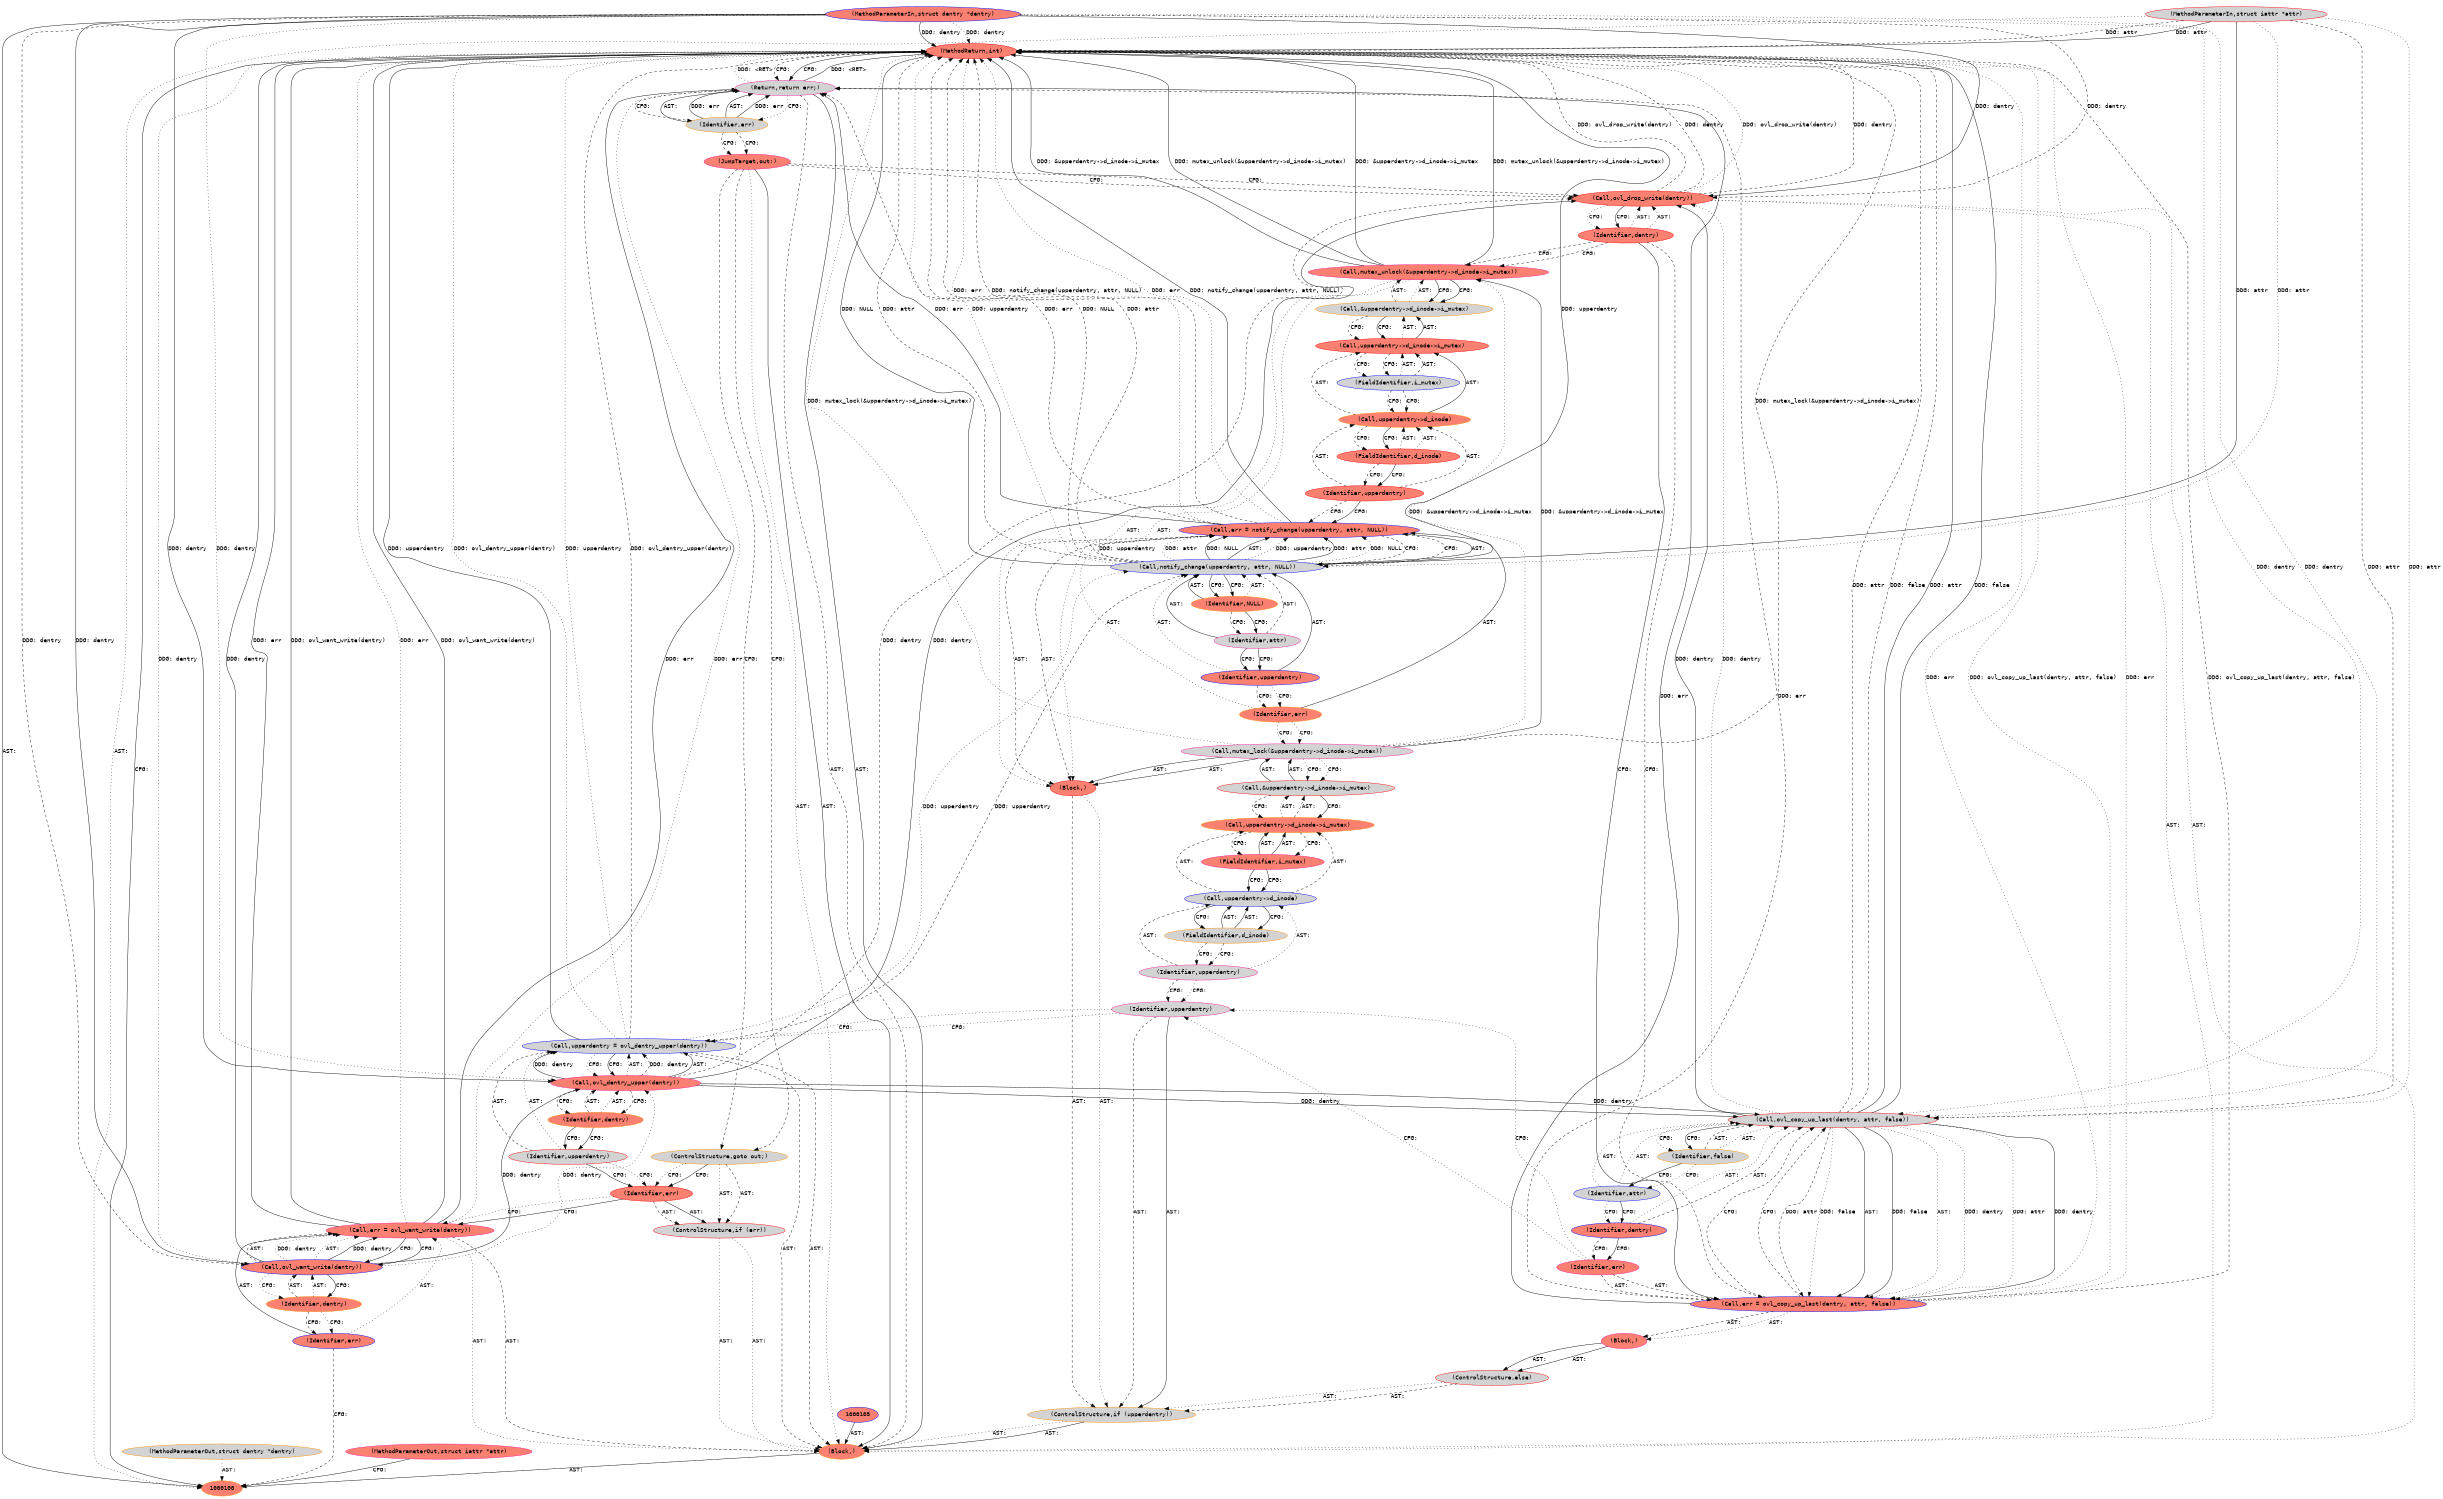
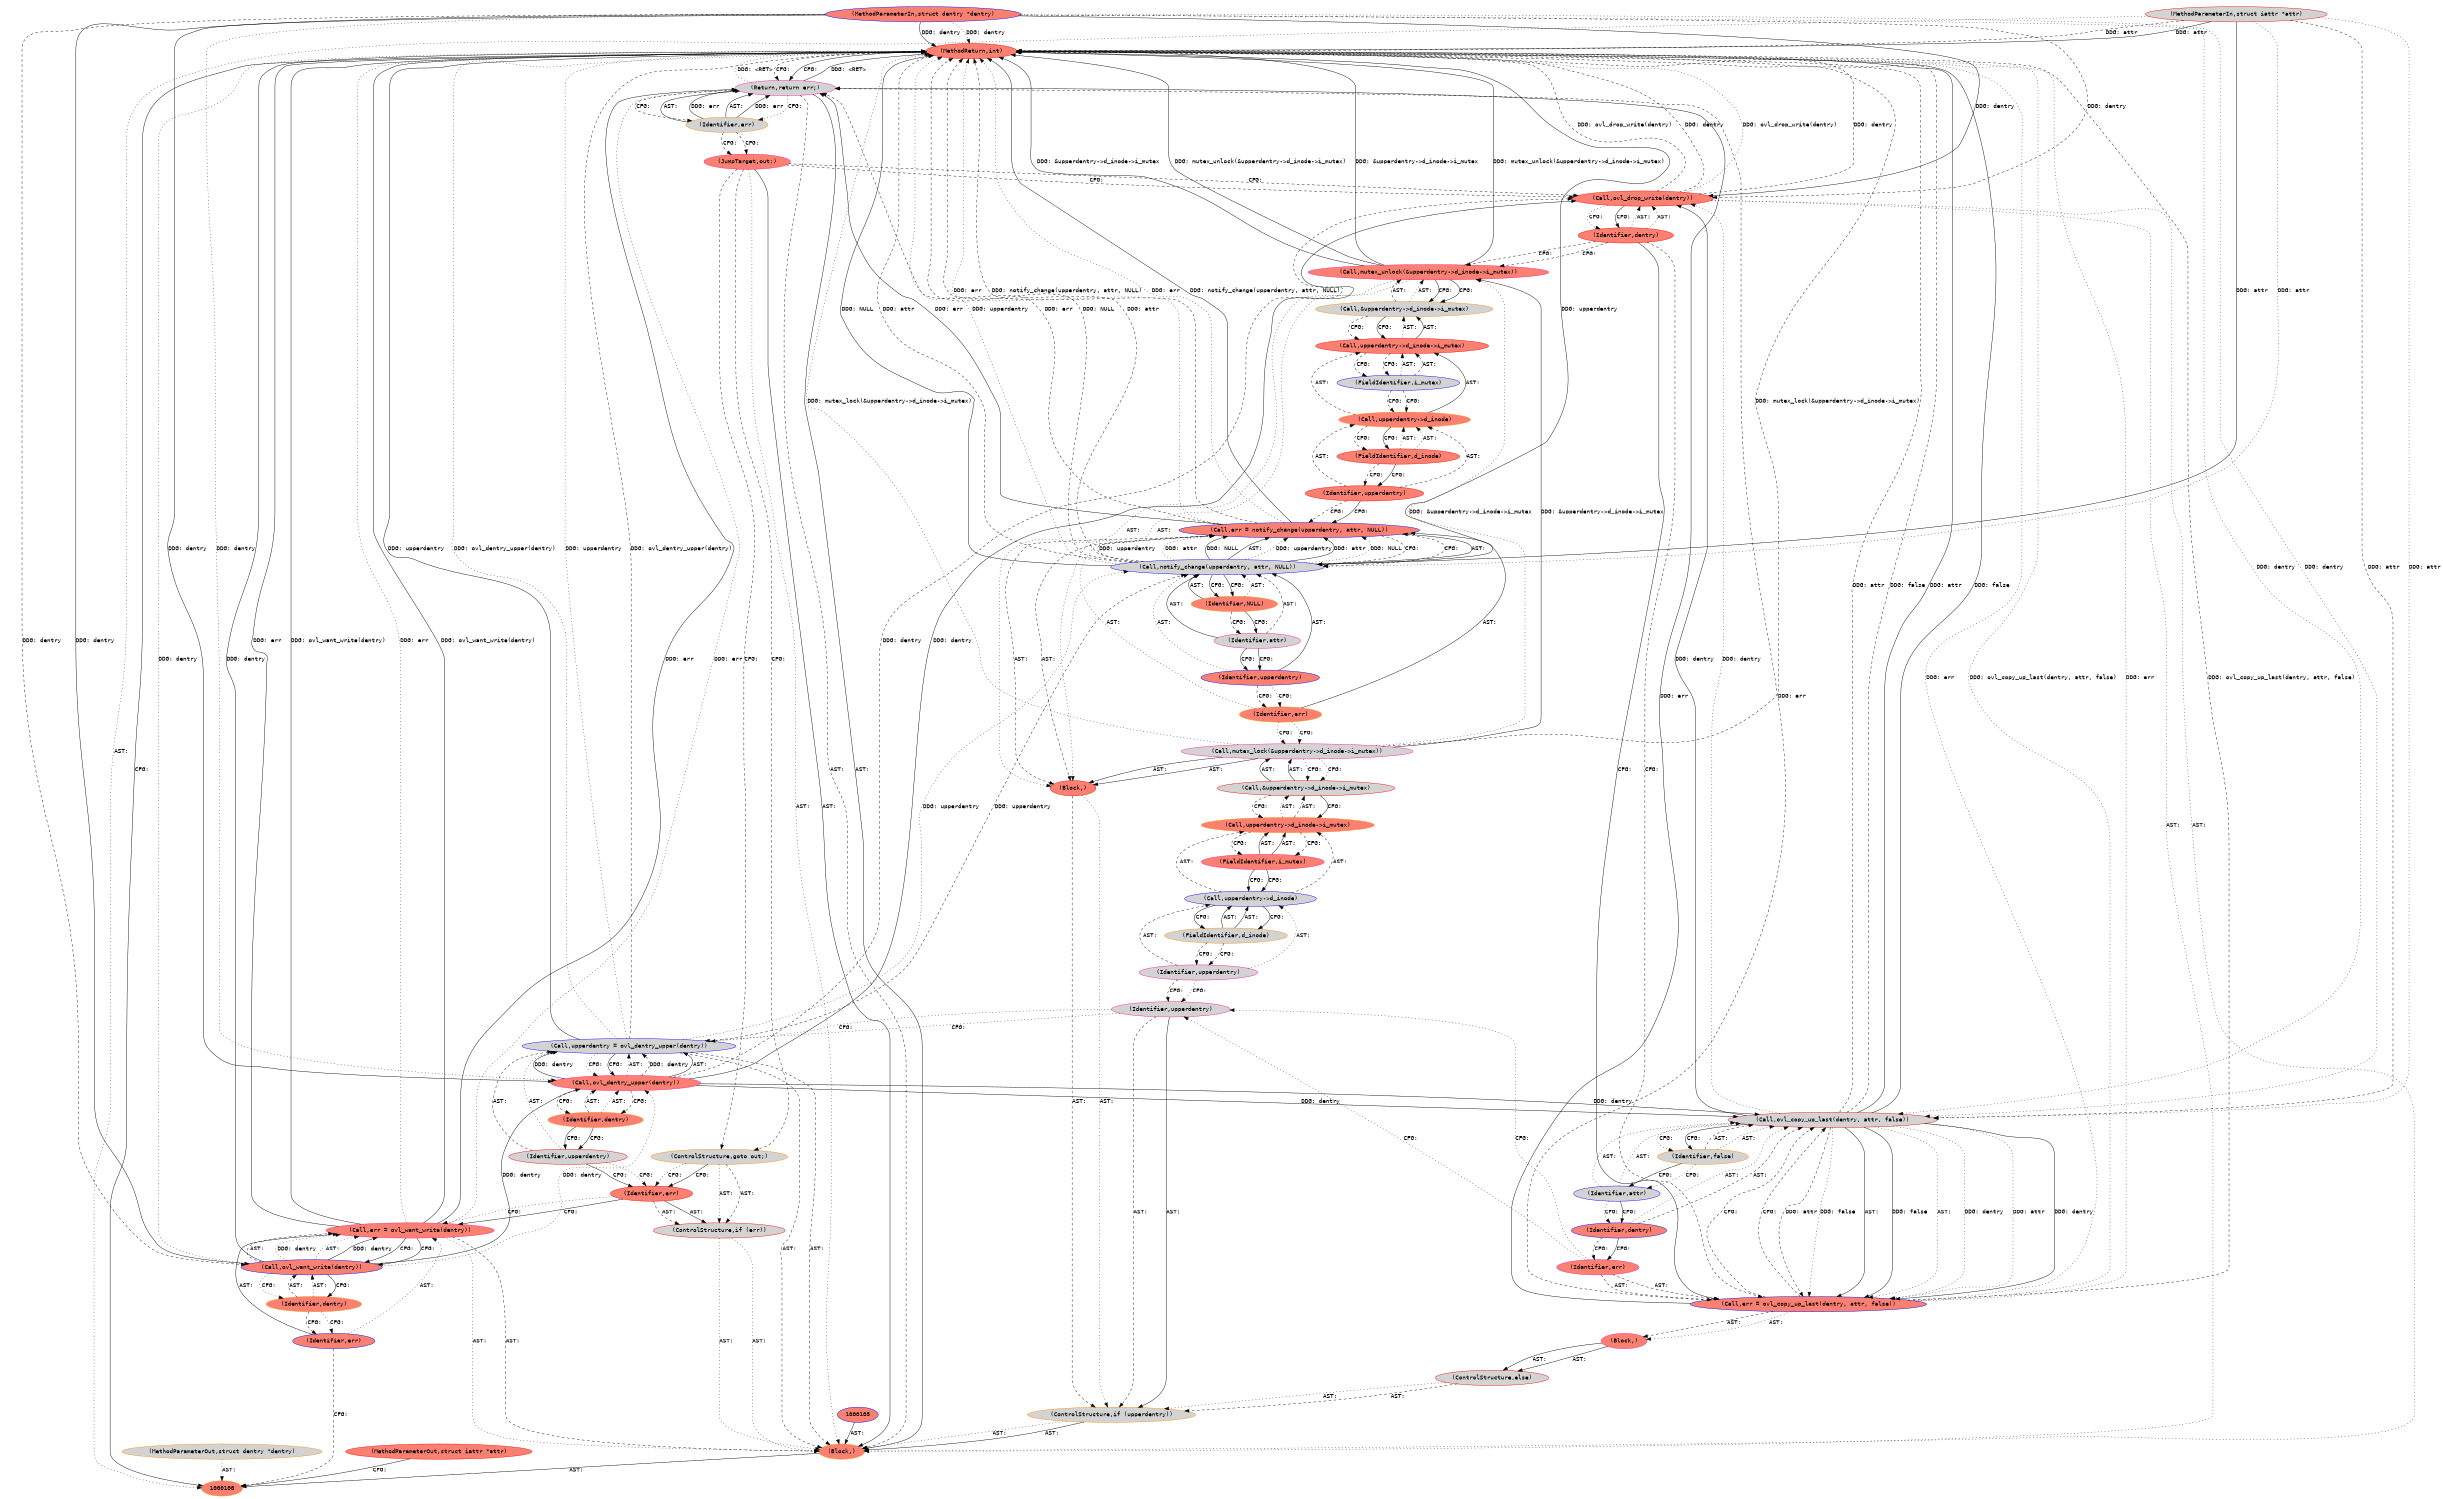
(3, 435) -> none
(439, 1452) -> (439, 1452)
